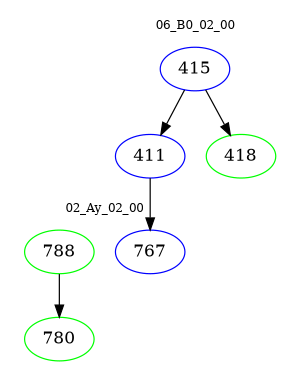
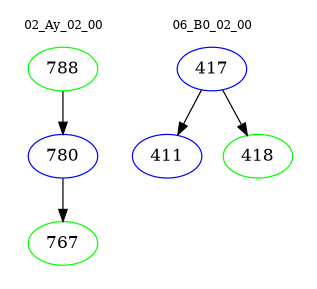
(195, 69) -> (212, 69)
(150, 205) -> (63, 194)
(150, 252) -> (63, 243)
(59, 339) -> (63, 156)
